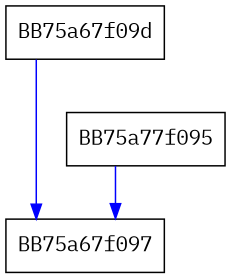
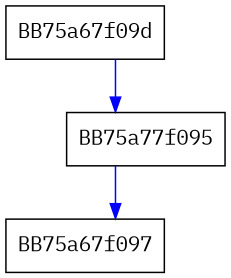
(36, 132) -> (115, 78)
